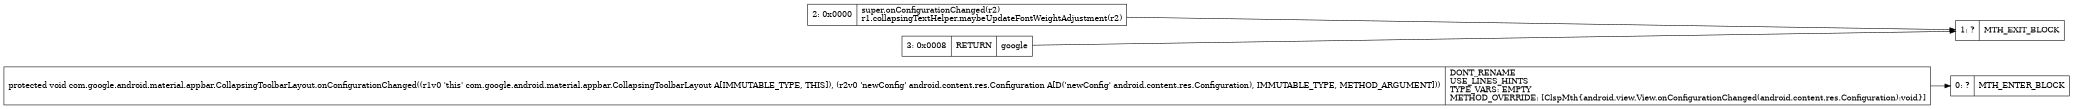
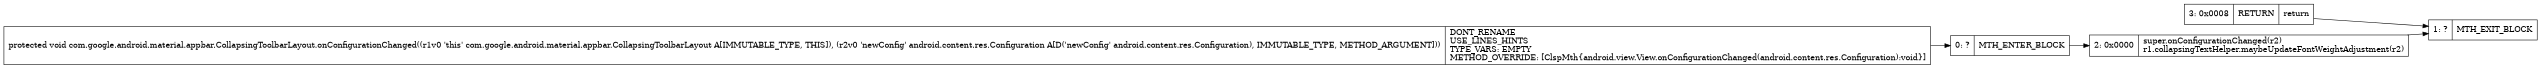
(1014, 46) -> (2296, 14)
none -> (2077, 46)
